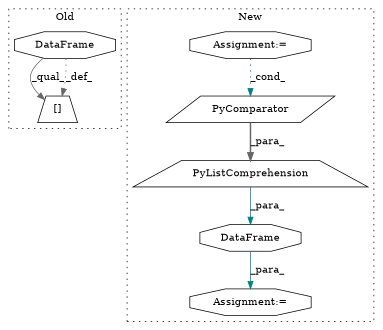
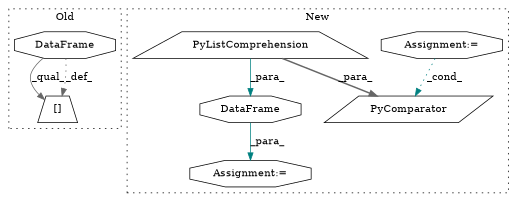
(250, 138) -> (326, 76)
